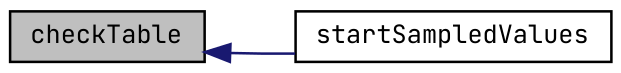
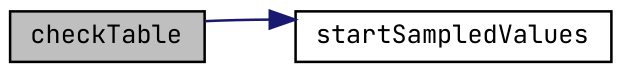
(263, 54) -> (237, 20)
